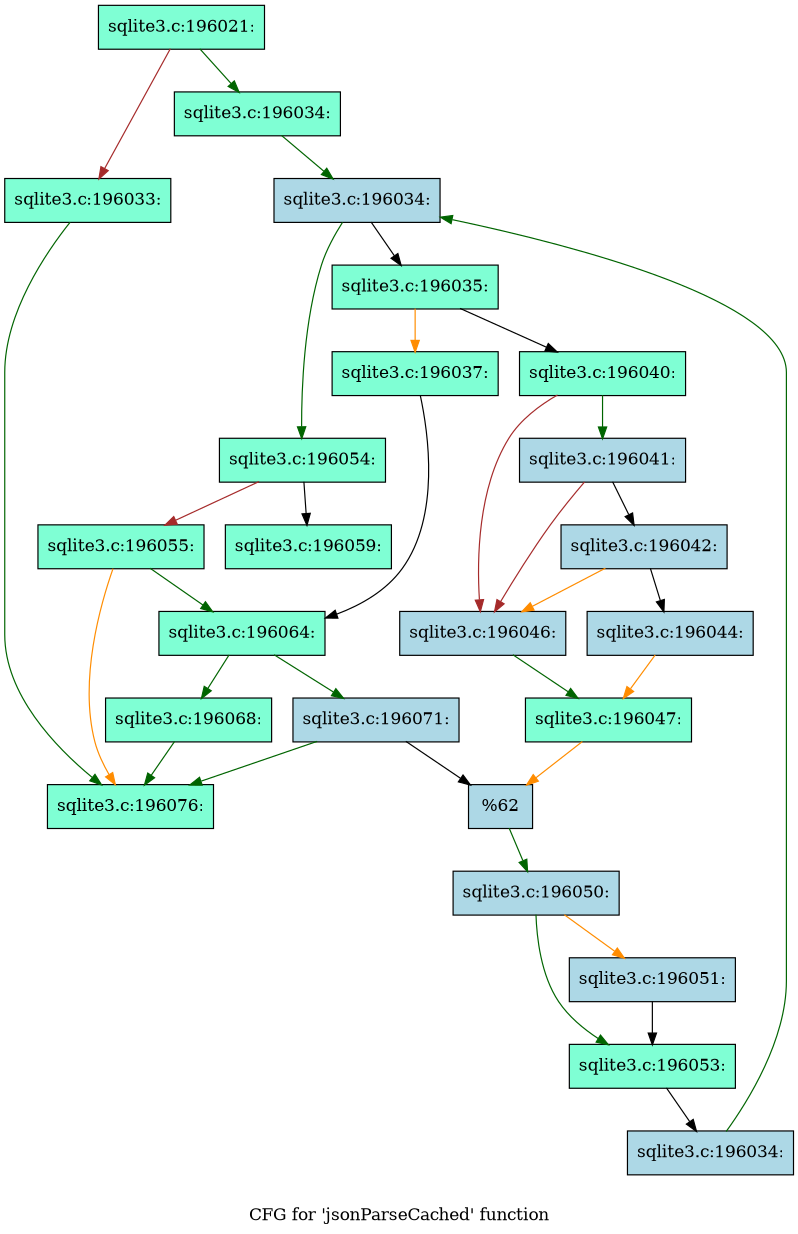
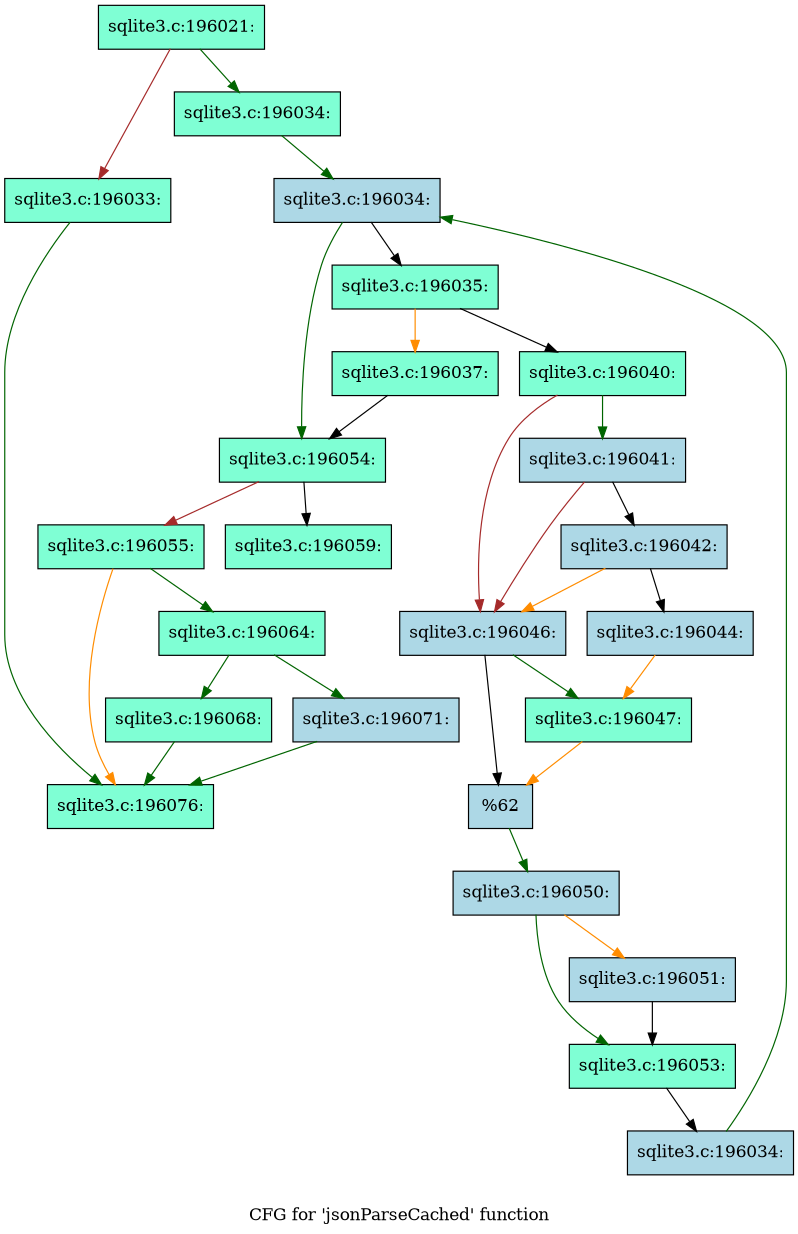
(422, 524) -> (363, 413)
(433, 760) -> (491, 714)
